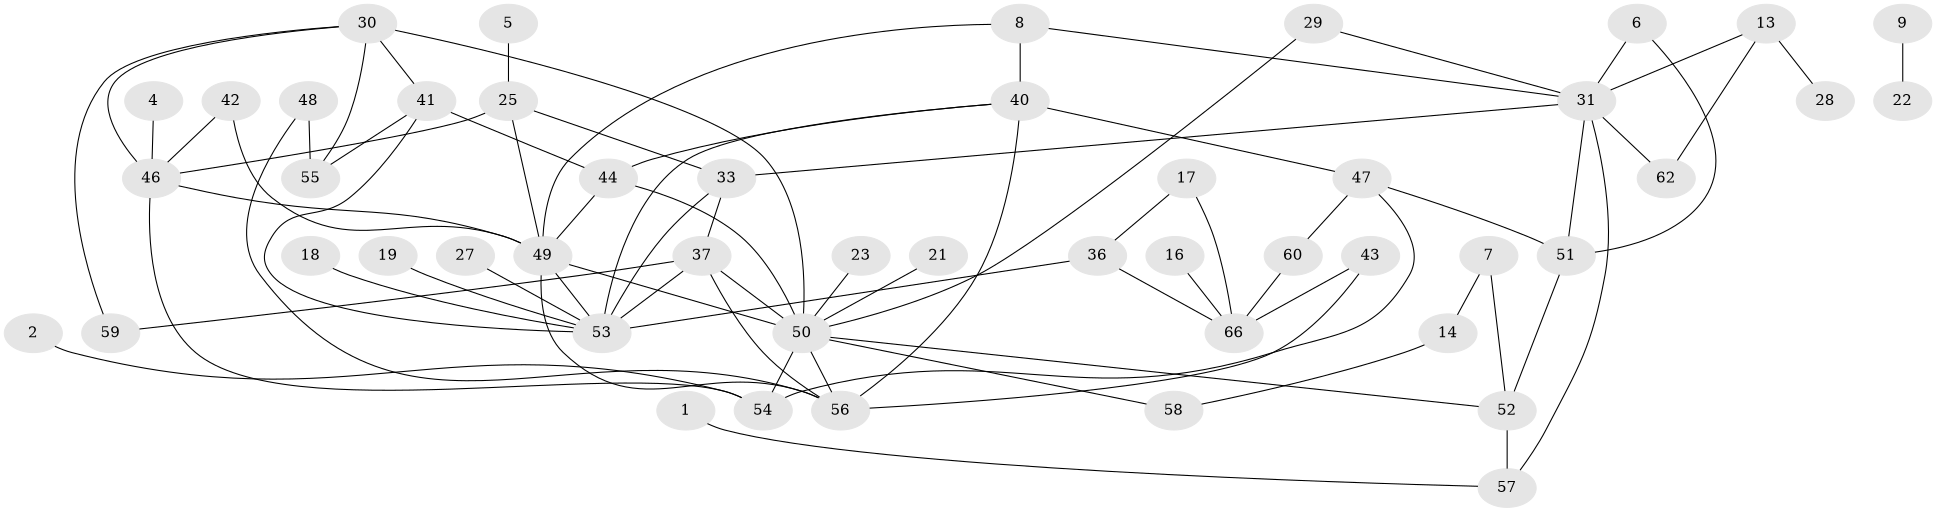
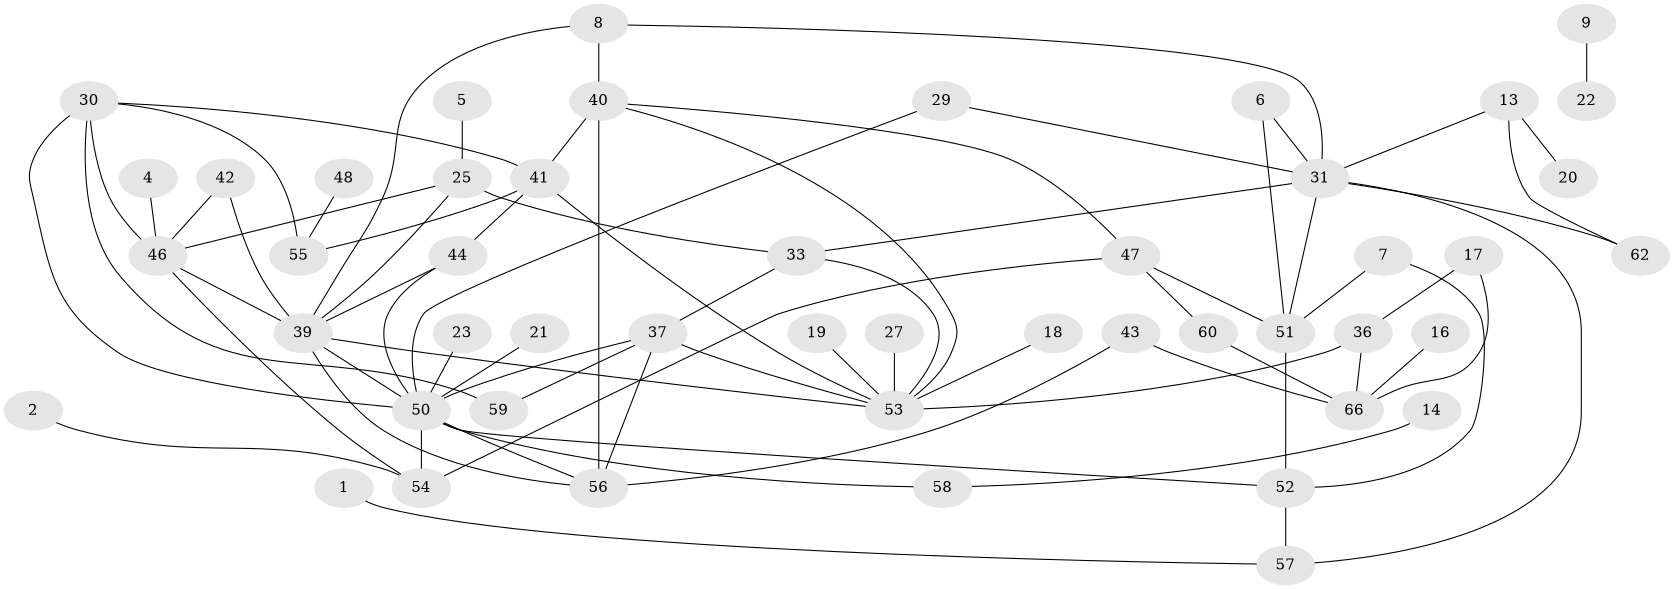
(1825, 101) -> (1568, 178)
(810, 126) -> (569, 140)
(543, 256) -> (303, 333)
(1468, 295) -> (1335, 295)
(438, 379) -> none
